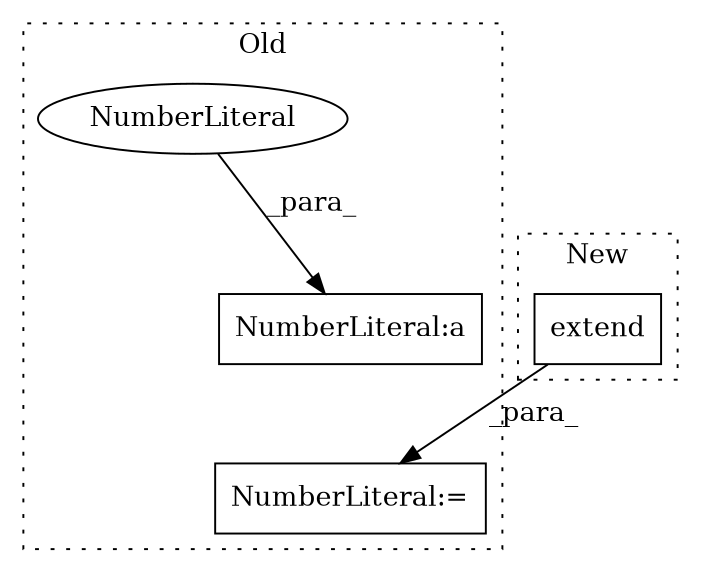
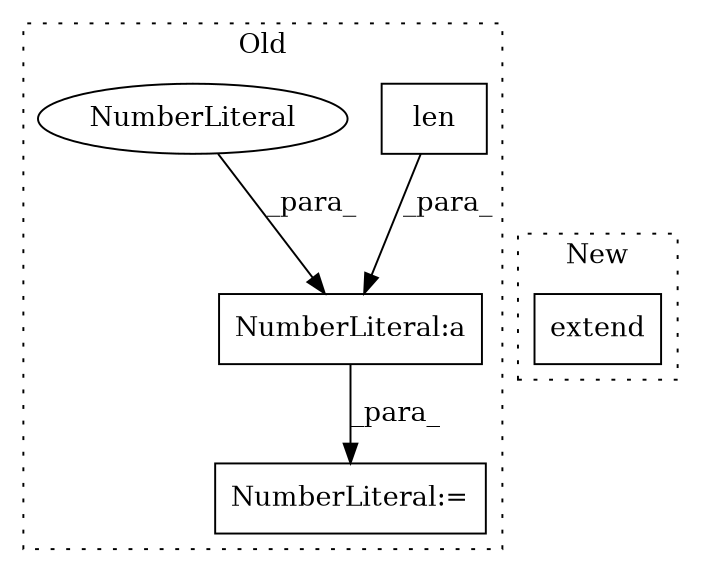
none -> (434, 119)
(482, 408) -> (350, 404)
